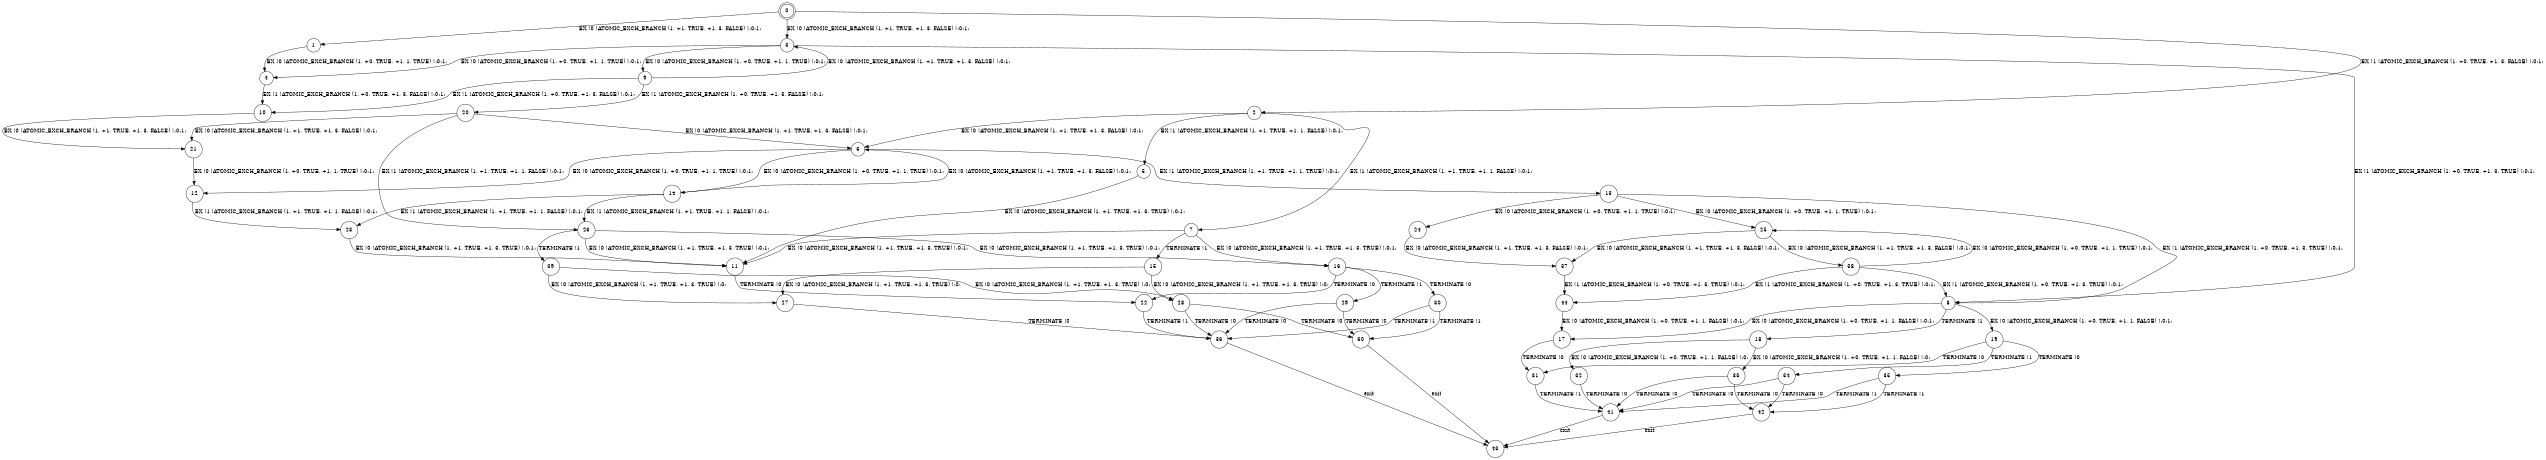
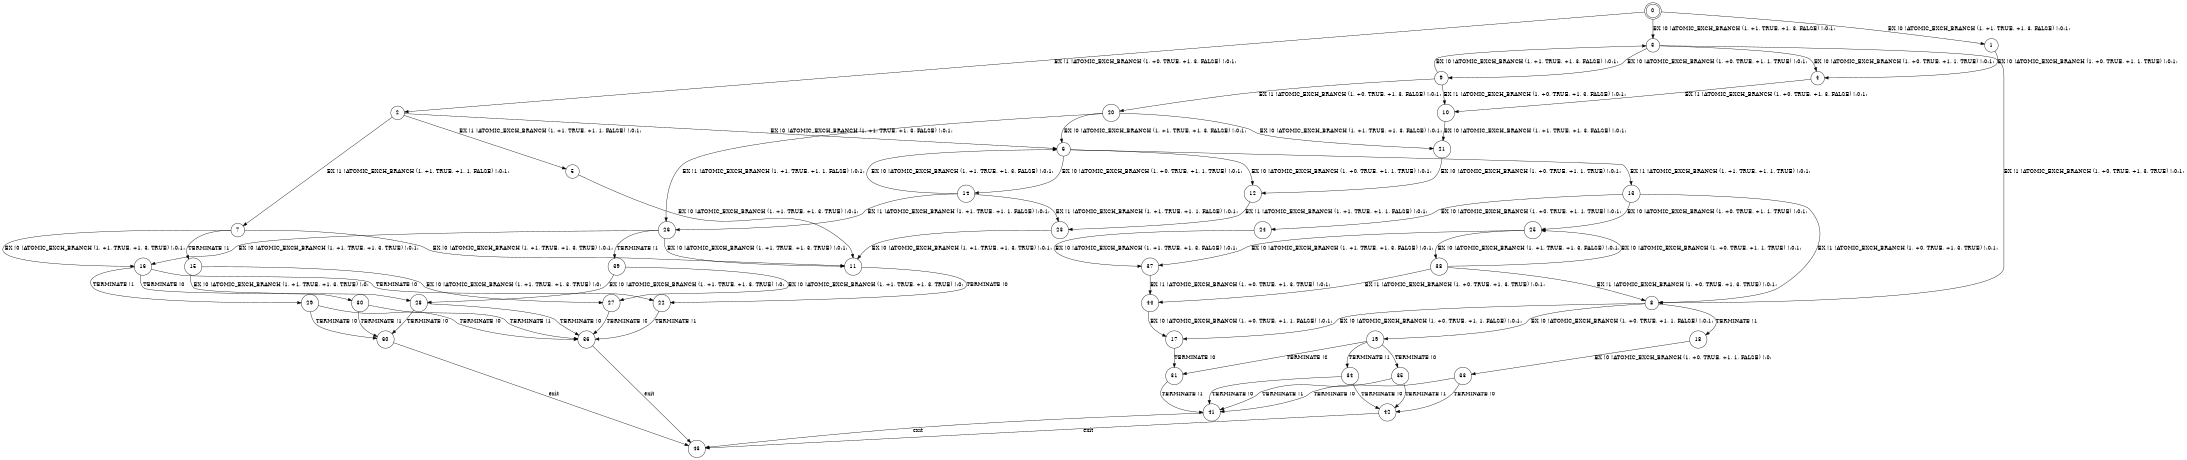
(1579, 376) -> none
